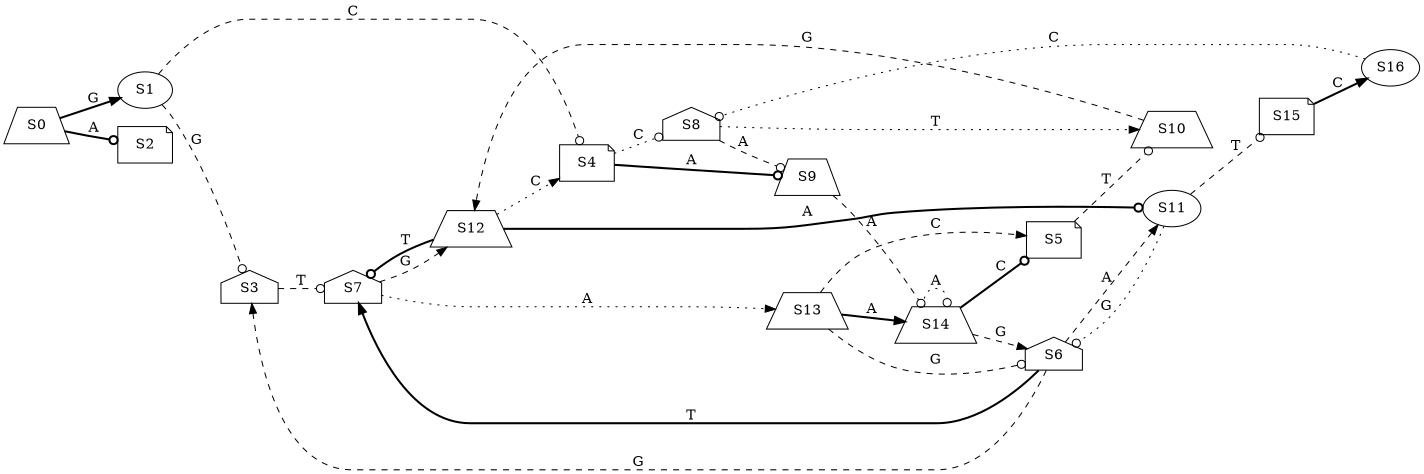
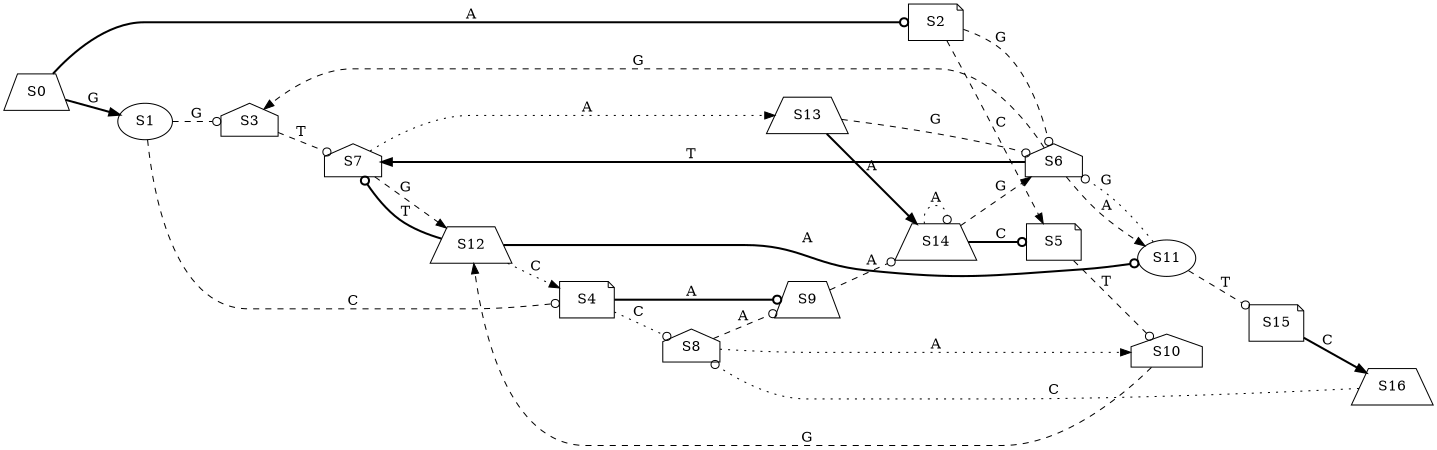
(1391, 68) -> (1392, 387)
none -> (1020, 71)
(936, 122) -> (936, 345)
(1172, 130) -> (1167, 352)
(909, 238) -> (993, 127)
